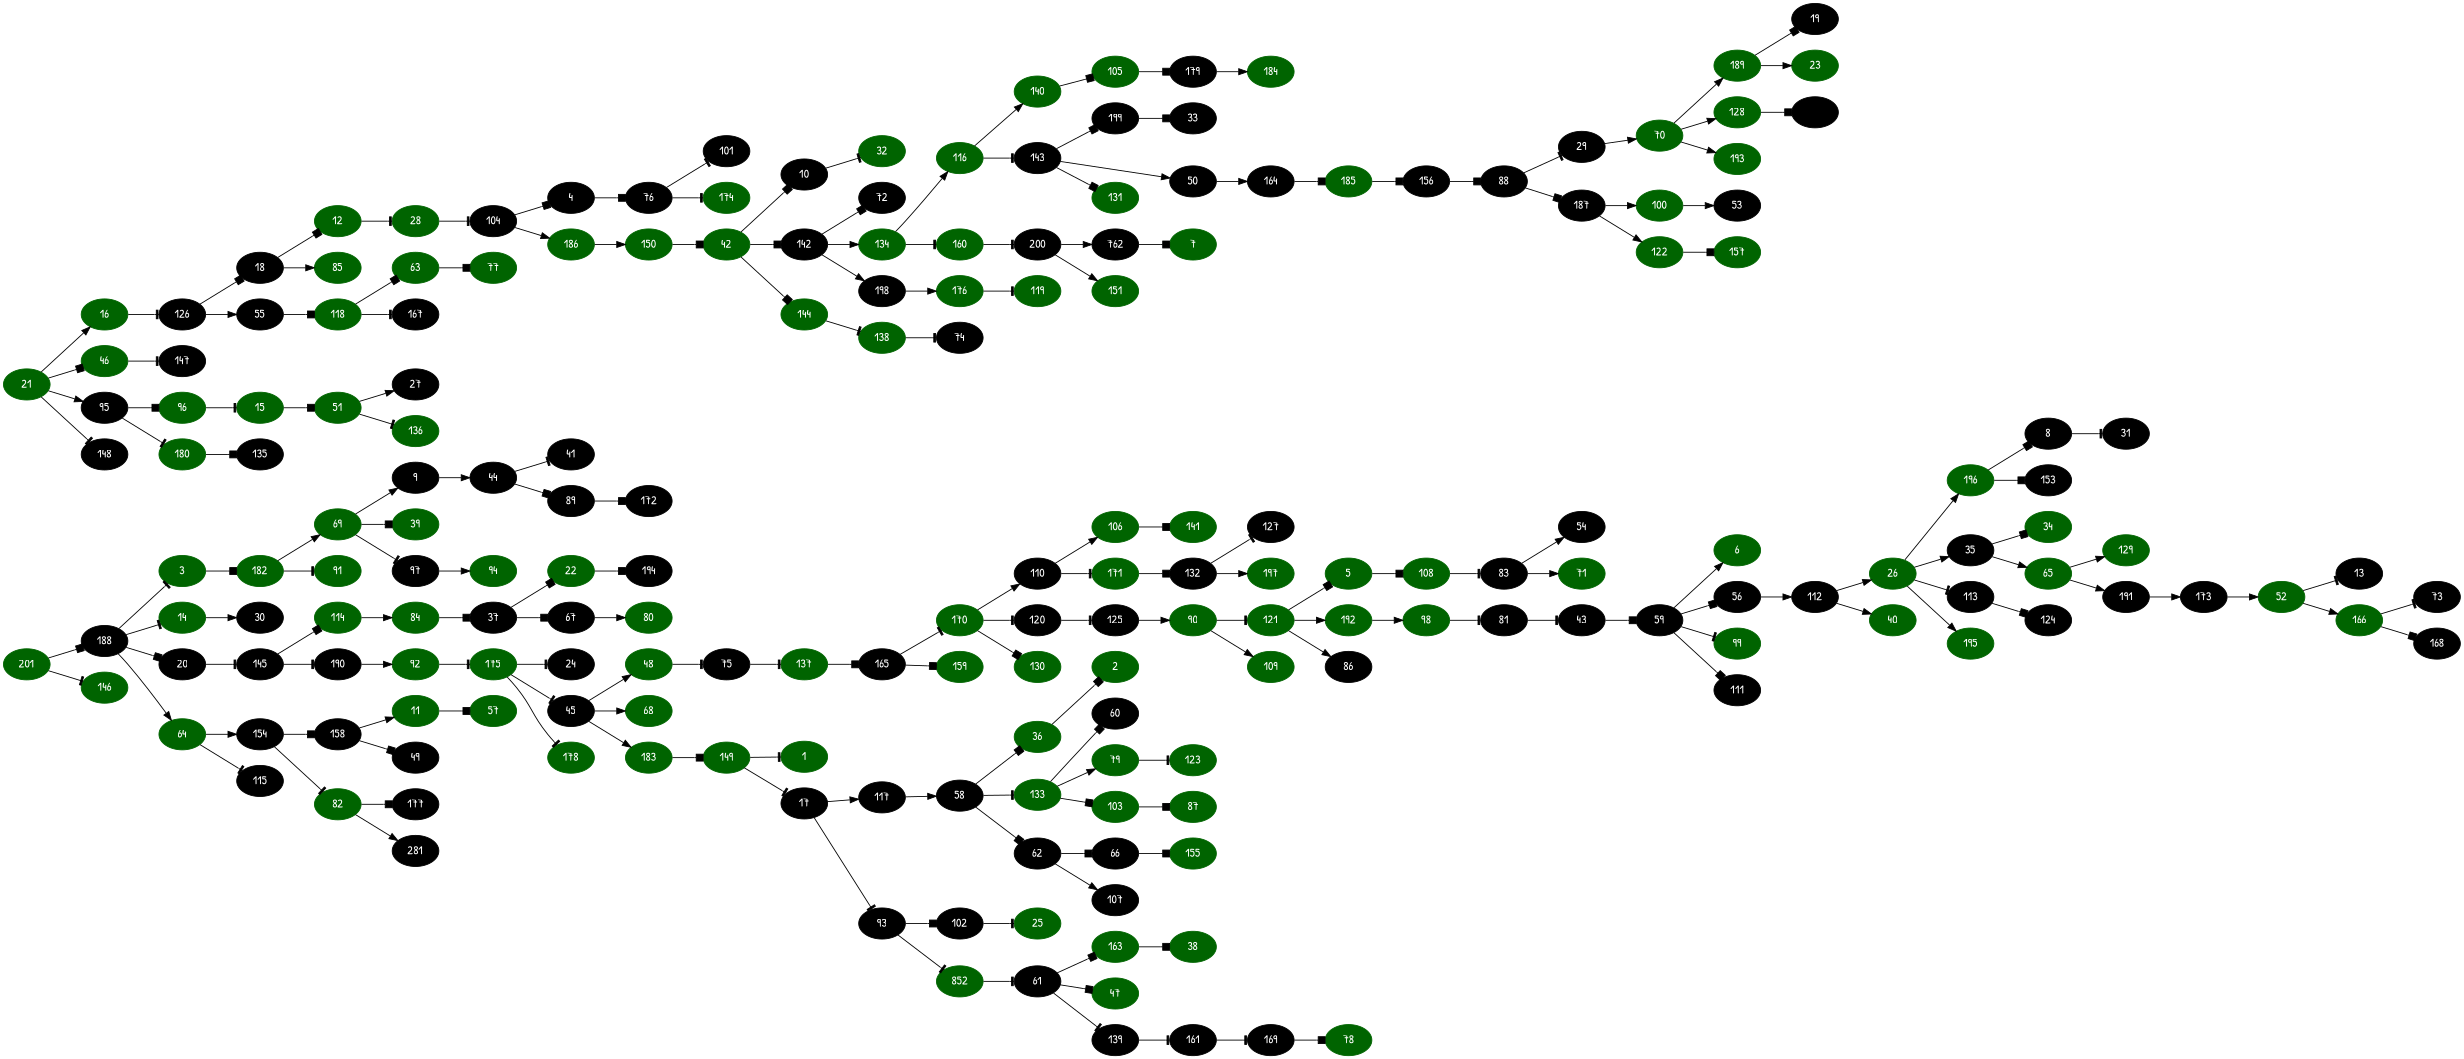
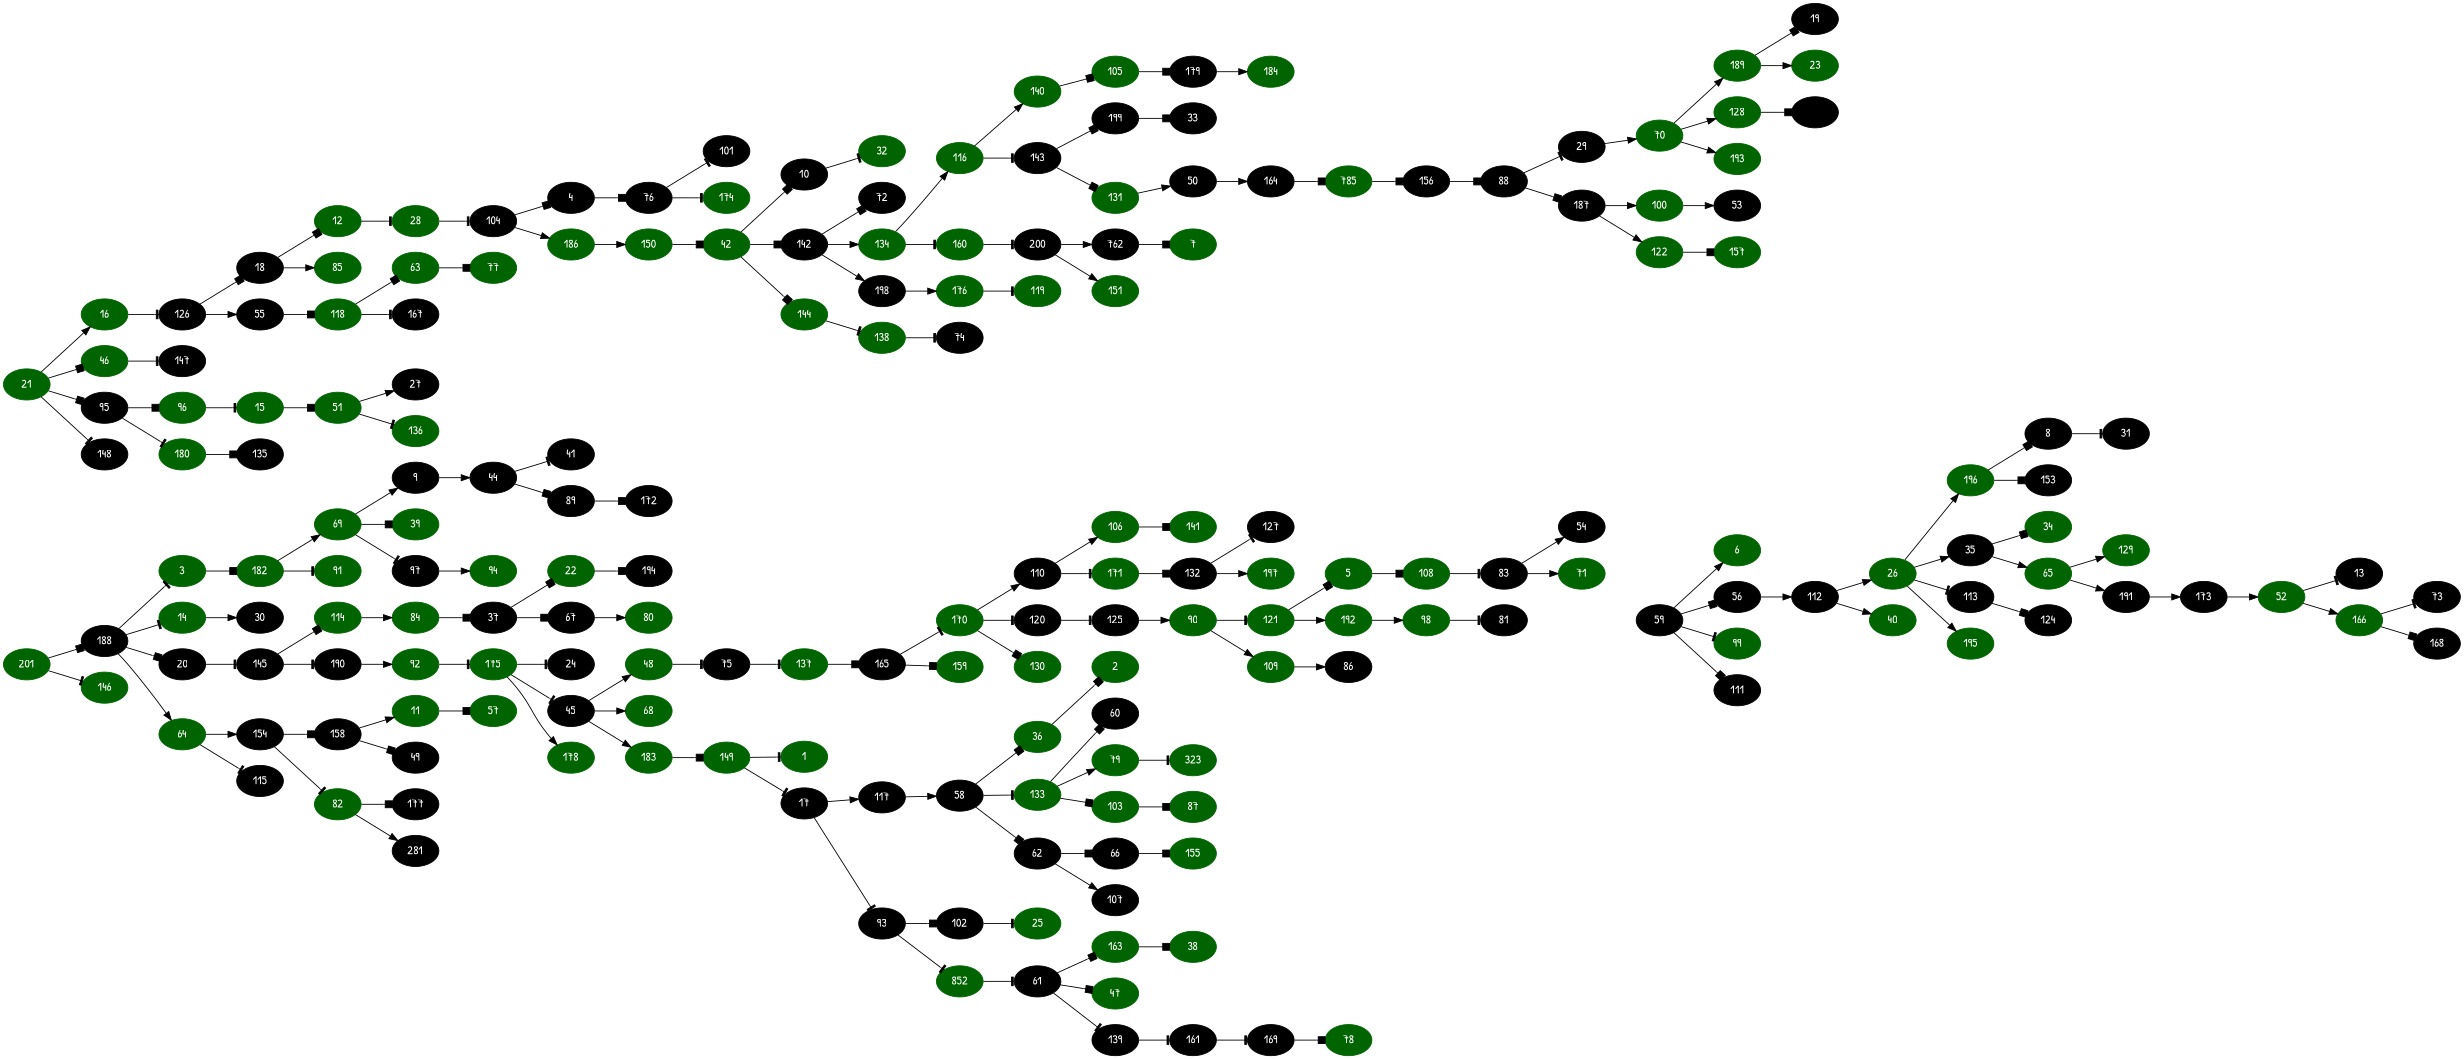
(1111, 169) -> (1150, 191)
(1349, 181) -> (1349, 181)
(62, 395) -> (62, 395)
(1582, 620) -> none
(1306, 641) -> (1305, 667)
(531, 709) -> (531, 709)
(1193, 760) -> (1193, 760)
